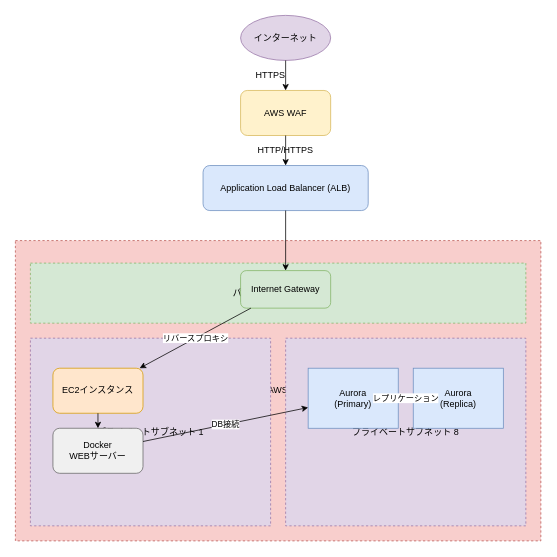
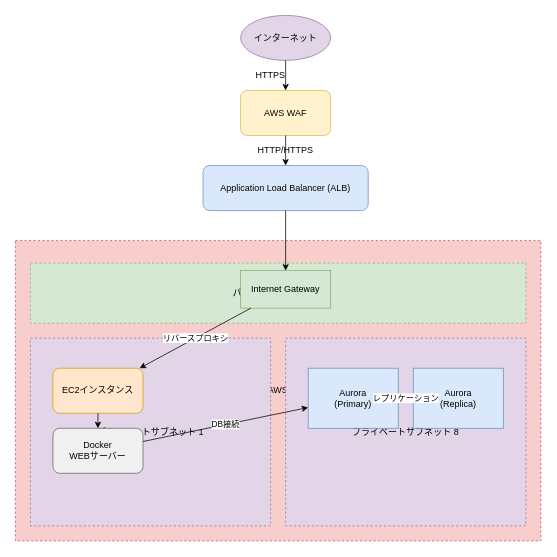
(285, 289) -> (285, 289)
